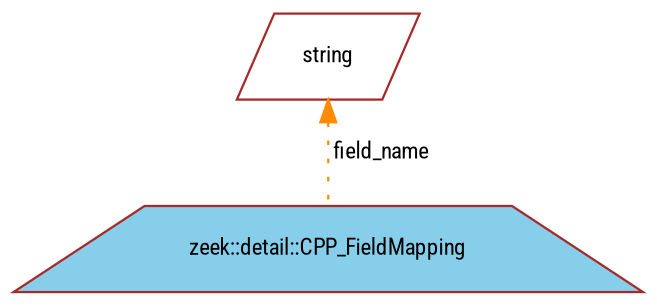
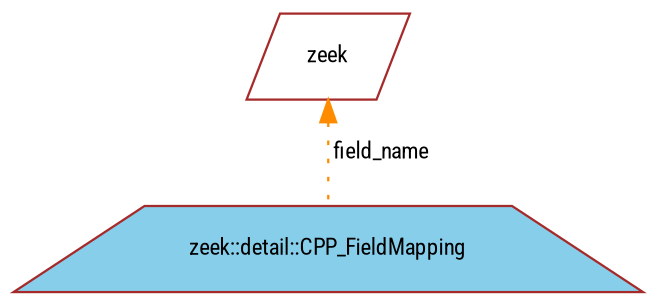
(328, 57) -> (328, 57)
